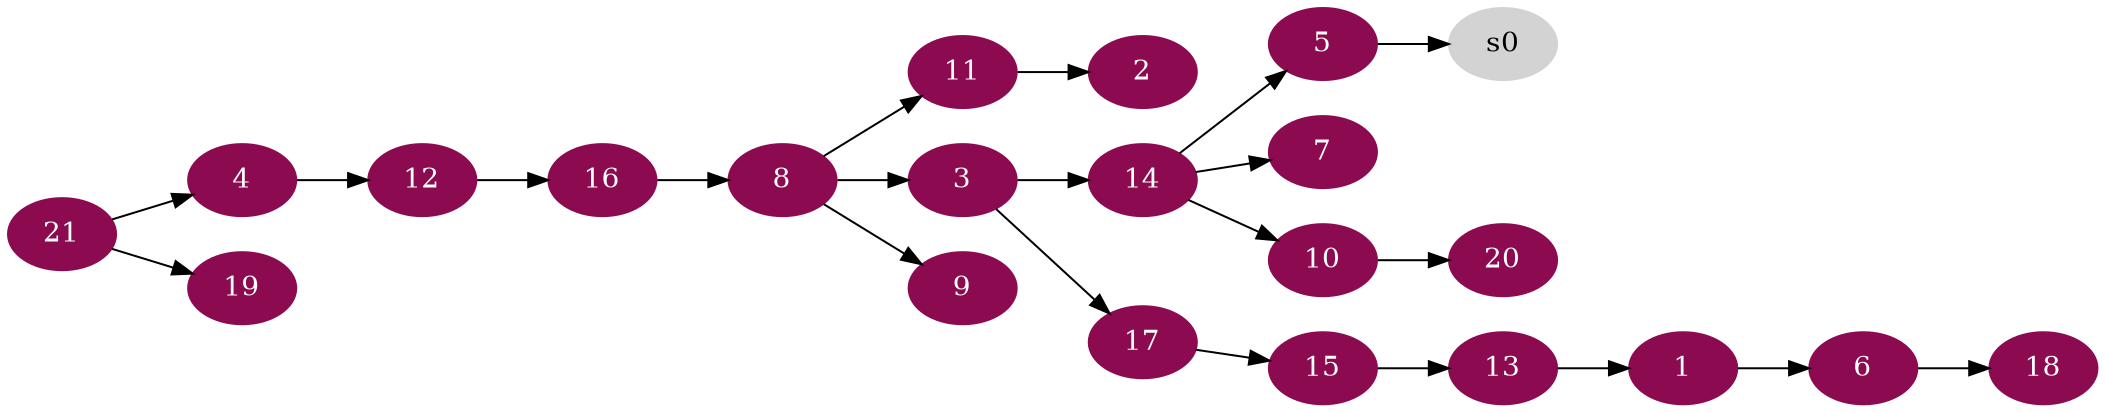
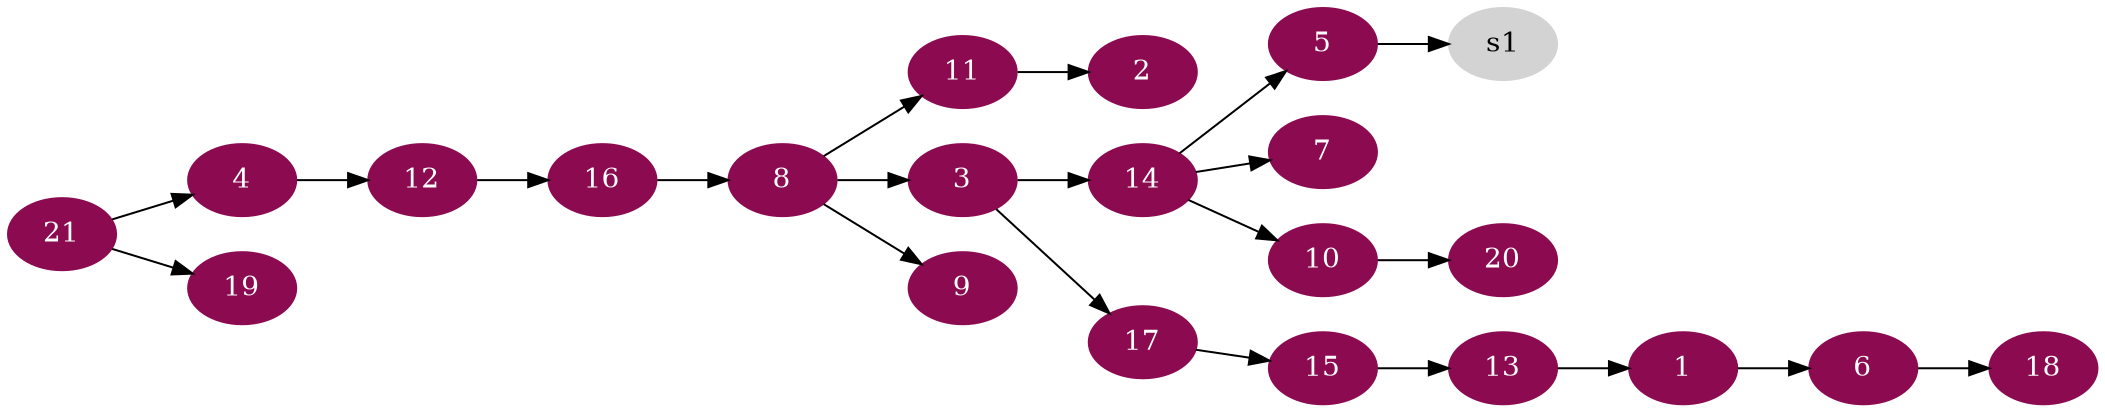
(1503, 44) -> (1503, 44)
